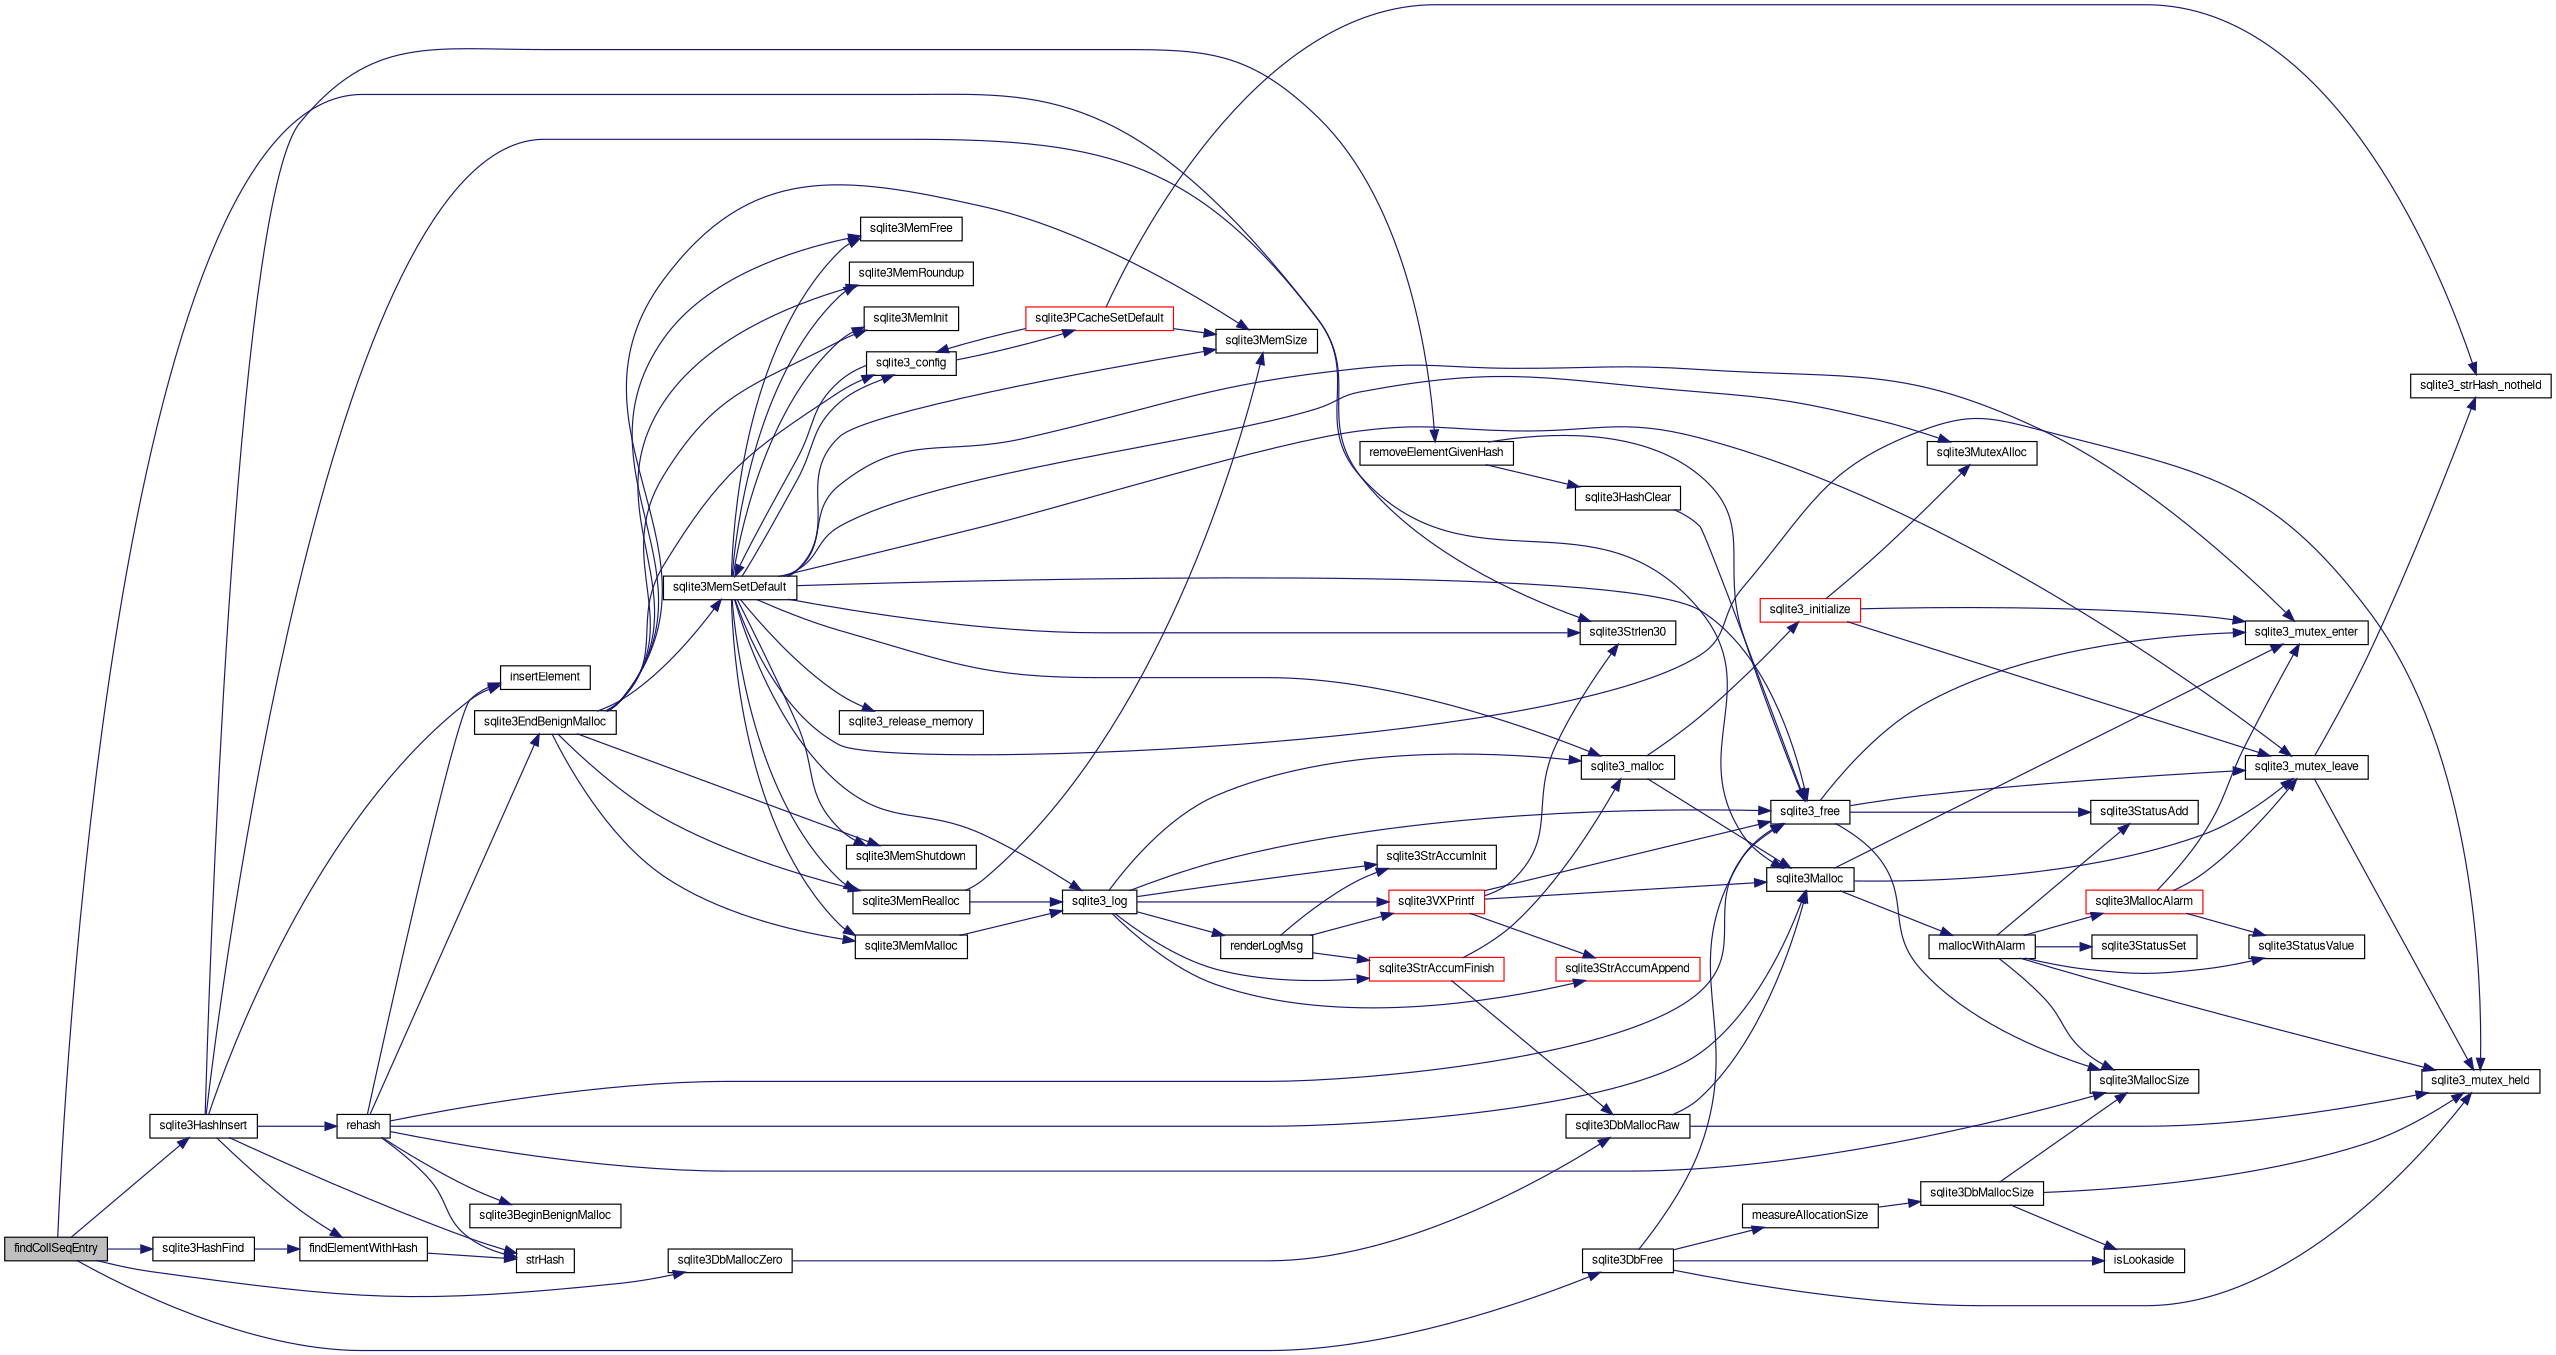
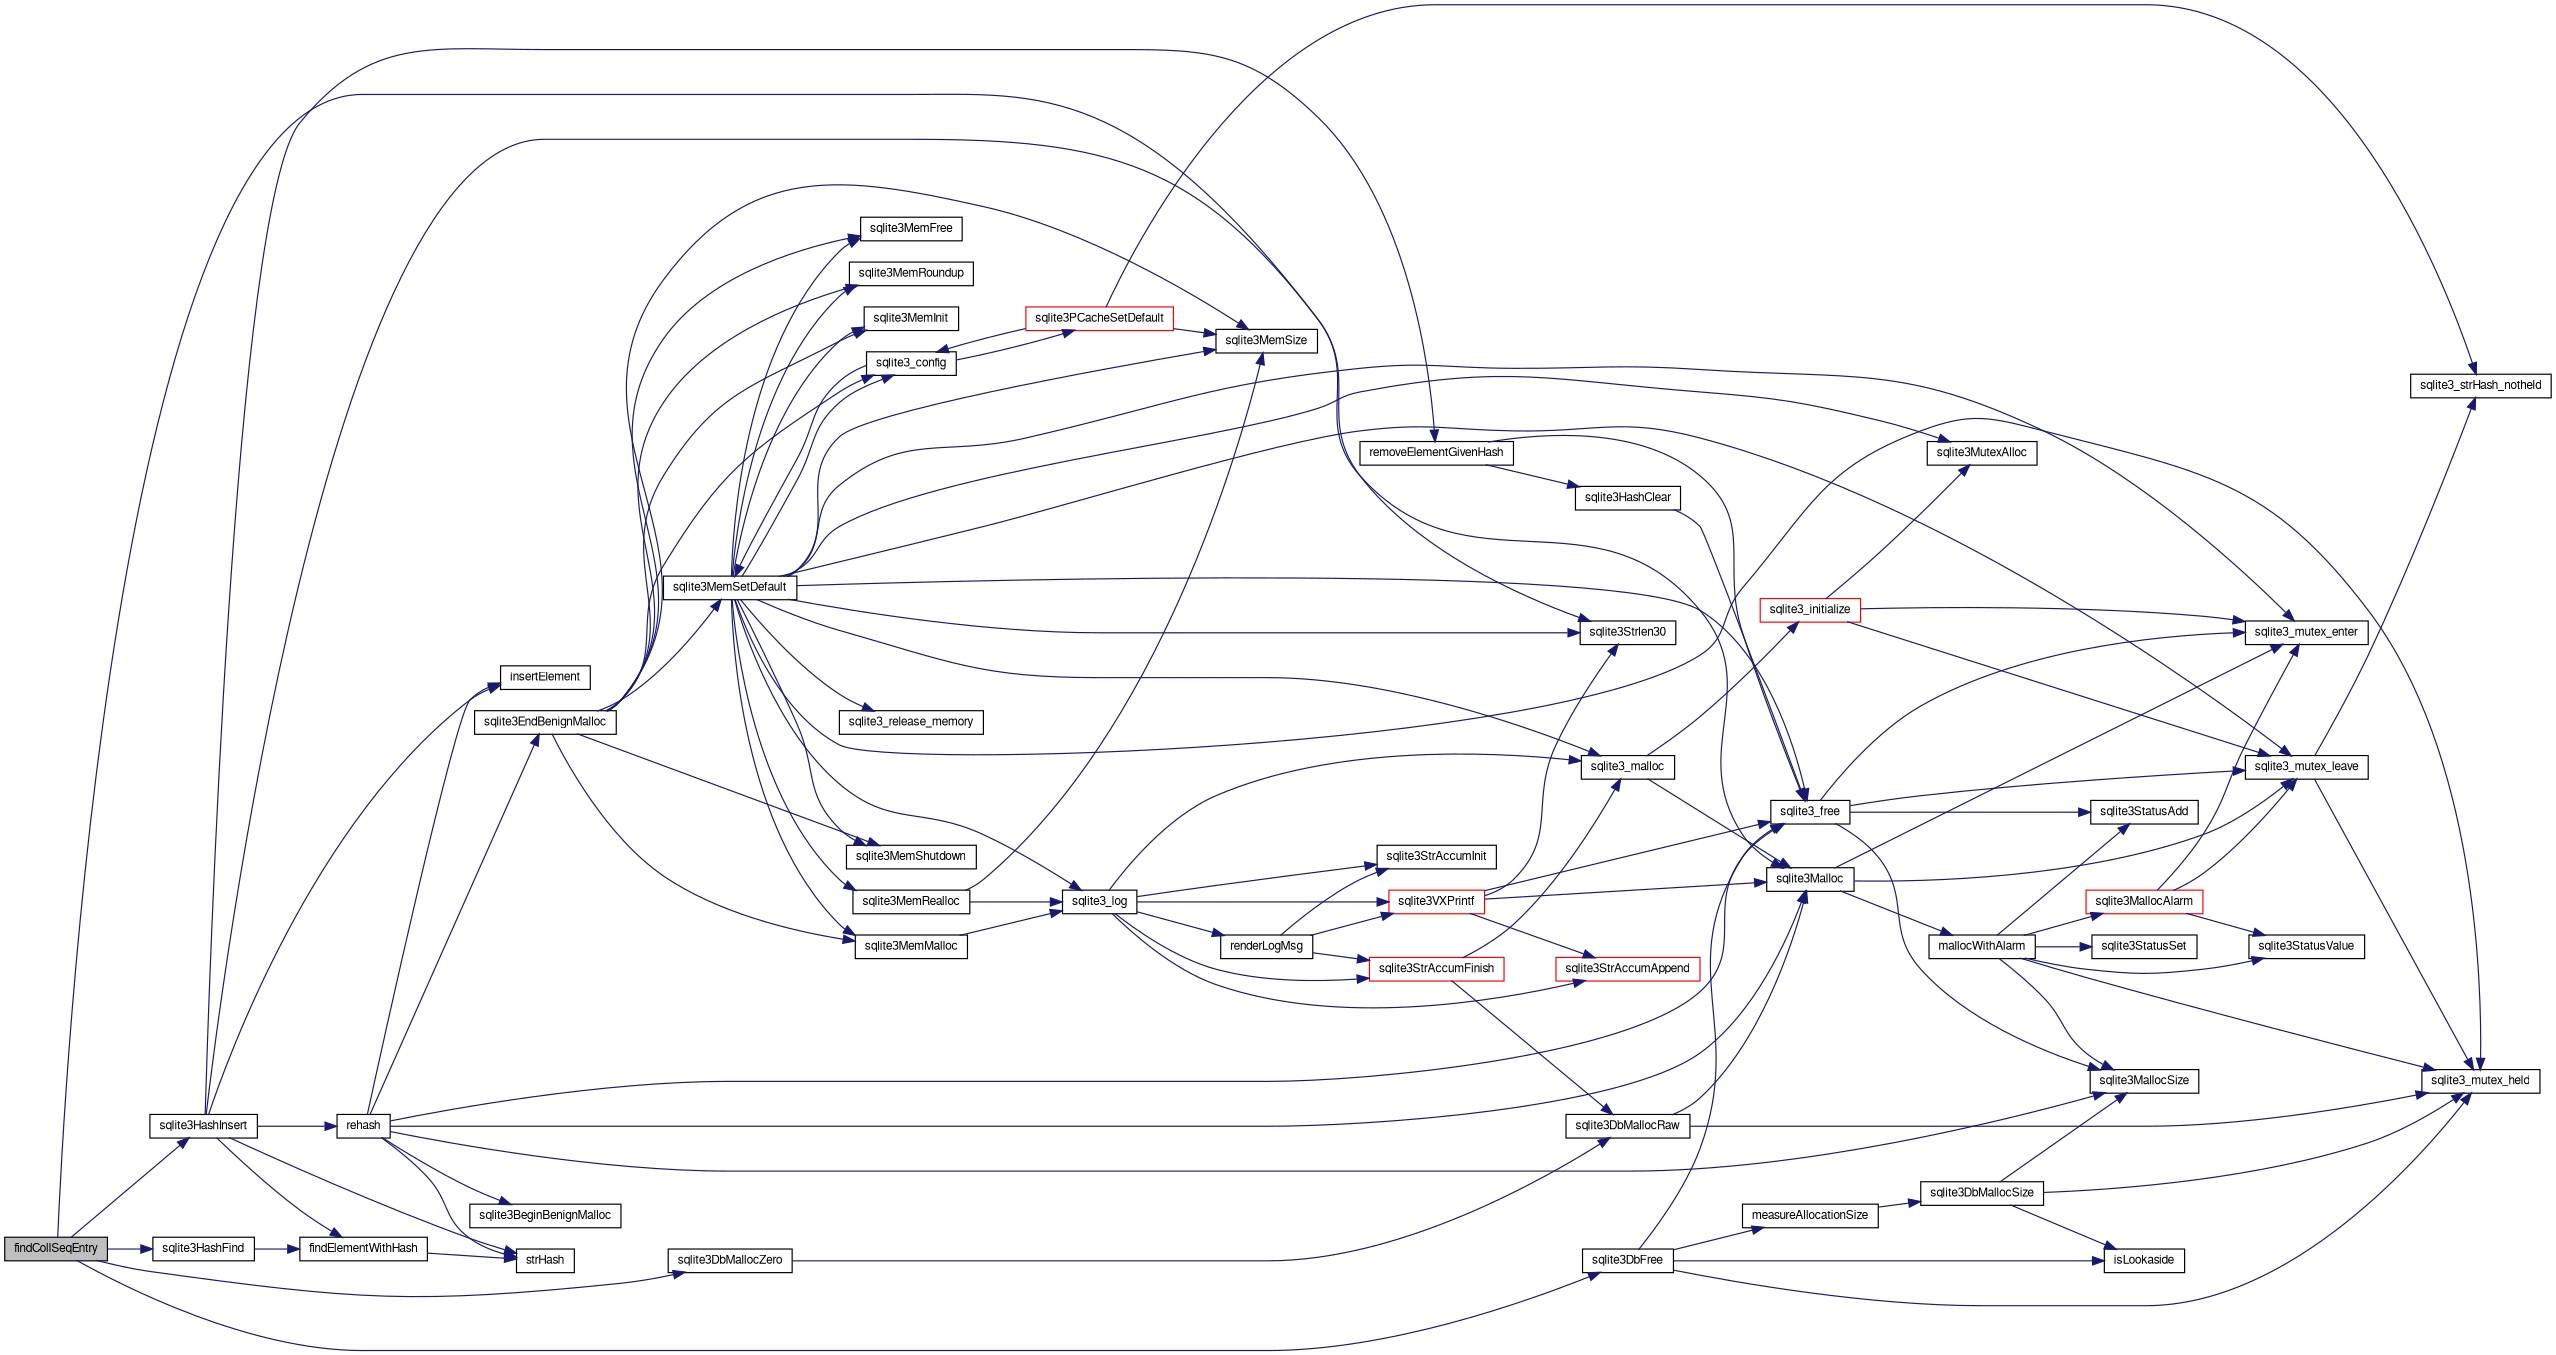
(1440, 823) -> none
(691, 832) -> none
